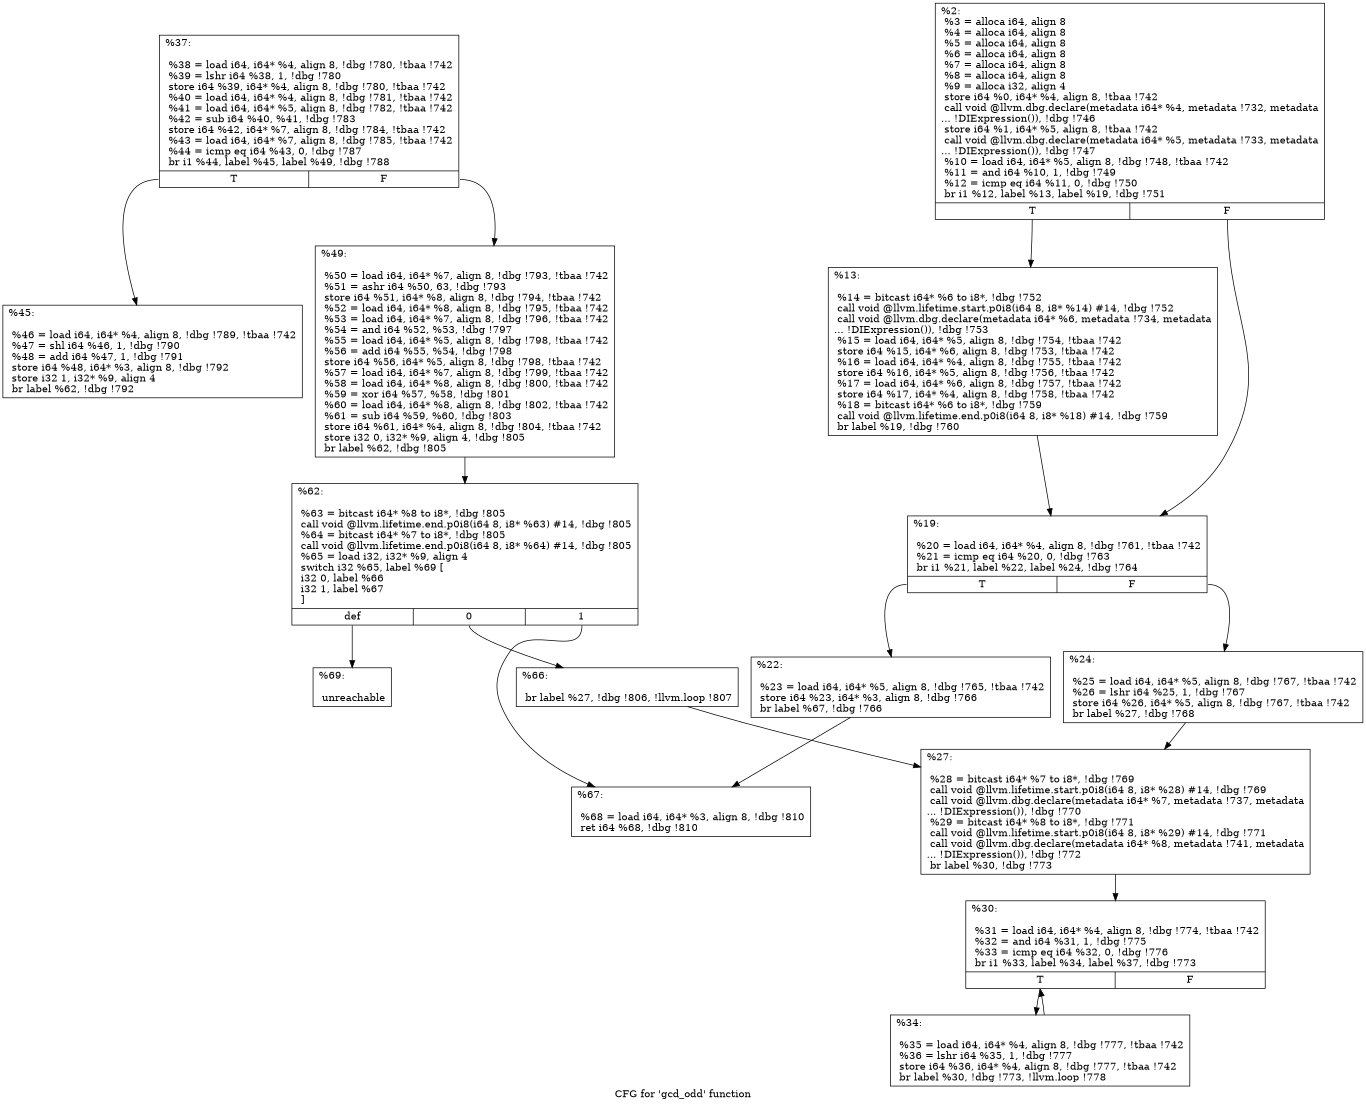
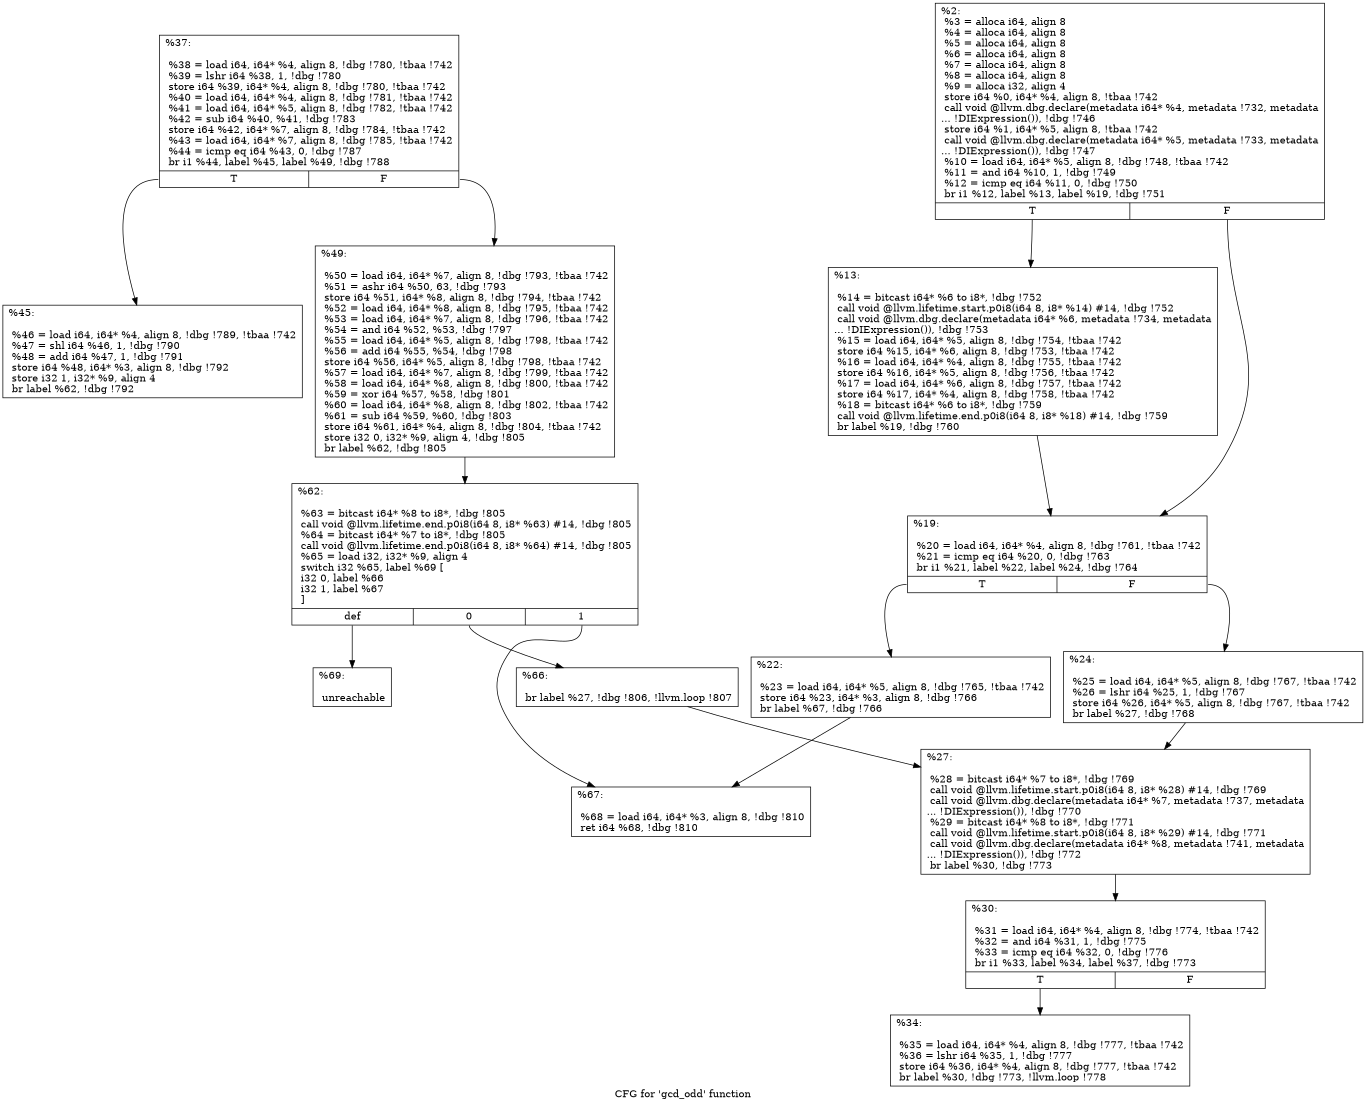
(1043, 1006) -> none
